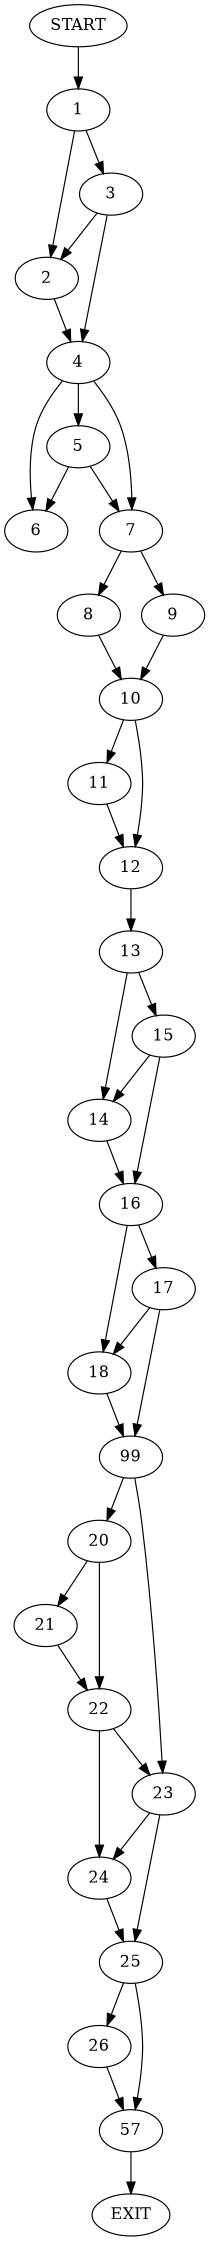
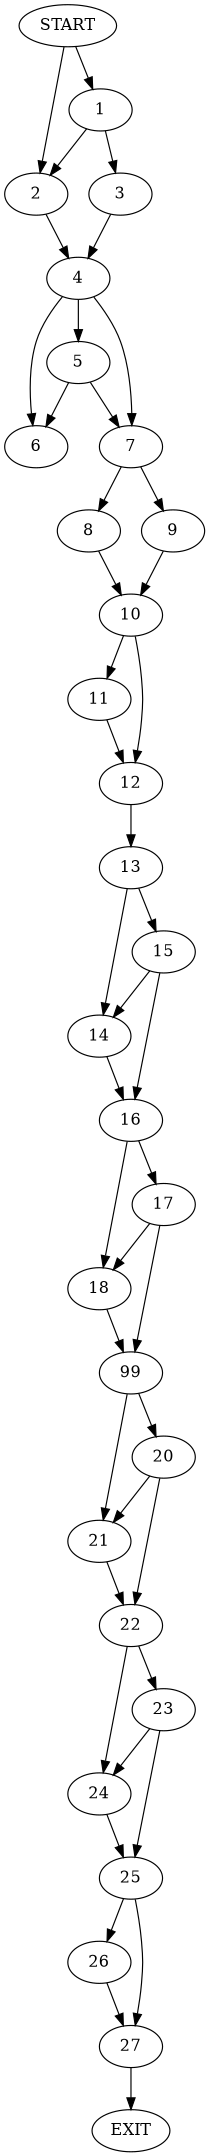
(83, 232) -> (53, 104)
(152, 1619) -> (116, 1451)
(131, 2131) -> (131, 2047)
